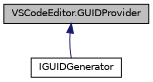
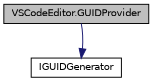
(70, 46) -> (83, 36)
